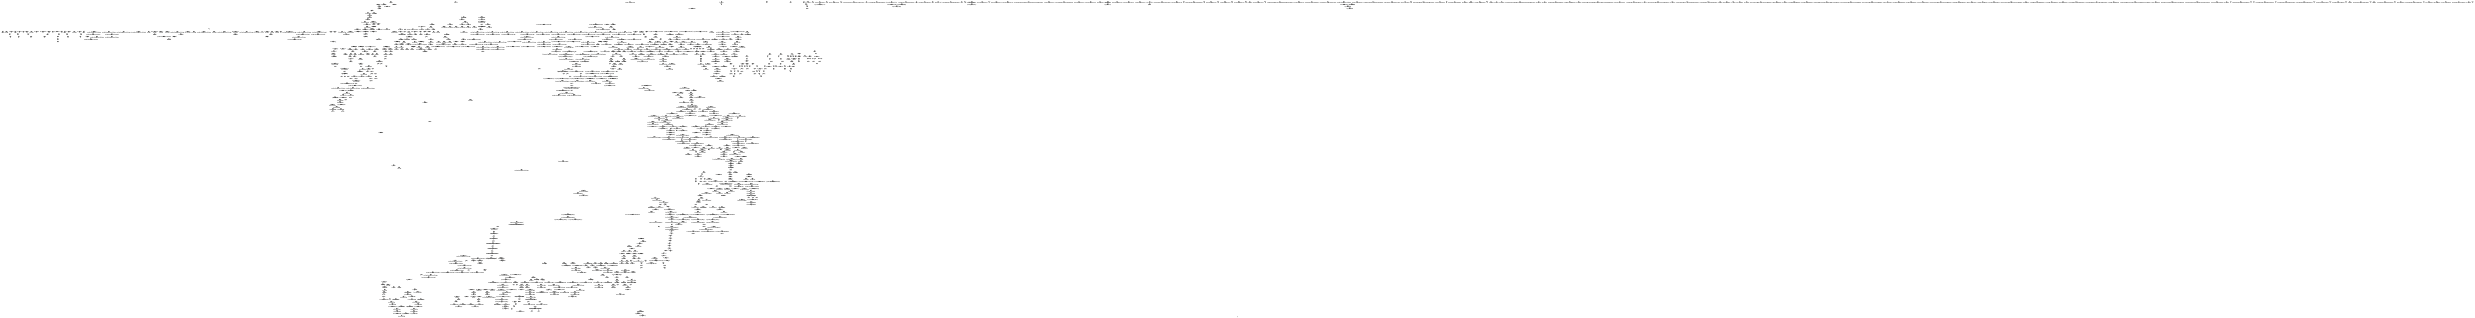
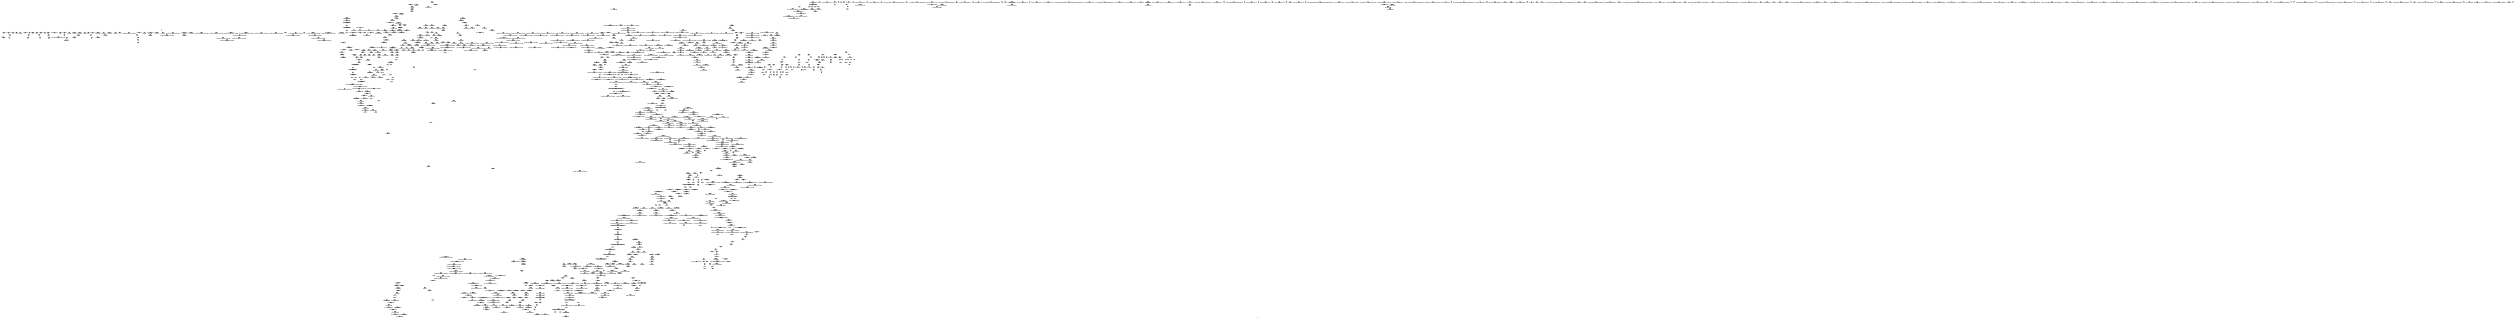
(692, 42) -> none
